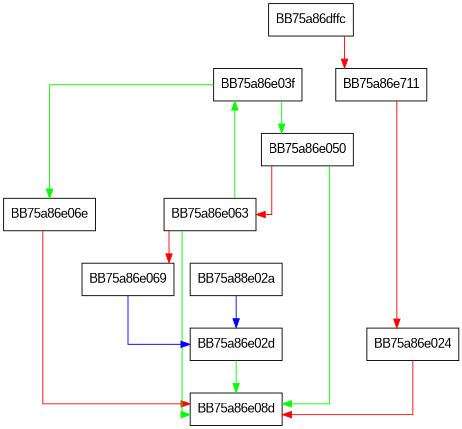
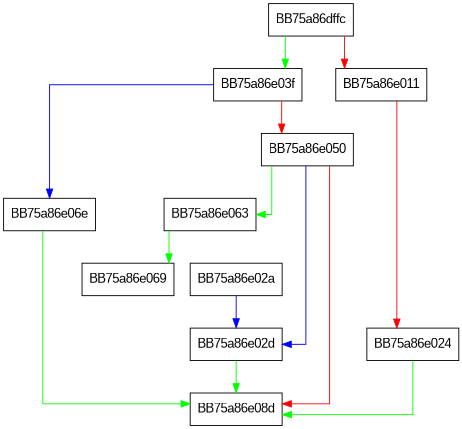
(79, 85) -> (79, 85)
(381, 85) -> (381, 85)
(282, 113) -> (282, 113)
(235, 154) -> (285, 48)
(272, 194) -> (272, 194)
(169, 242) -> (169, 242)
(236, 279) -> (236, 279)
(330, 304) -> (330, 304)
(182, 323) -> none
(130, 344) -> (306, 262)
(43, 387) -> (43, 387)
(379, 415) -> (379, 415)
